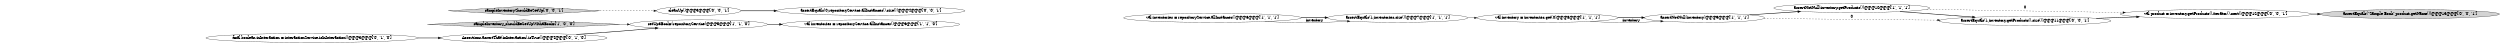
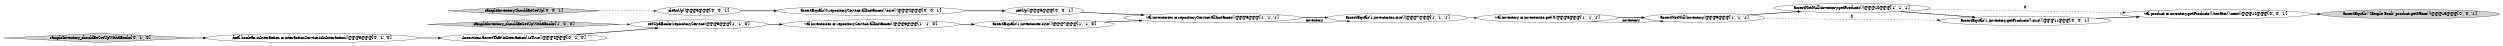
none -> (1044, 11)
none -> (1044, 24)
none -> (100, 38)
